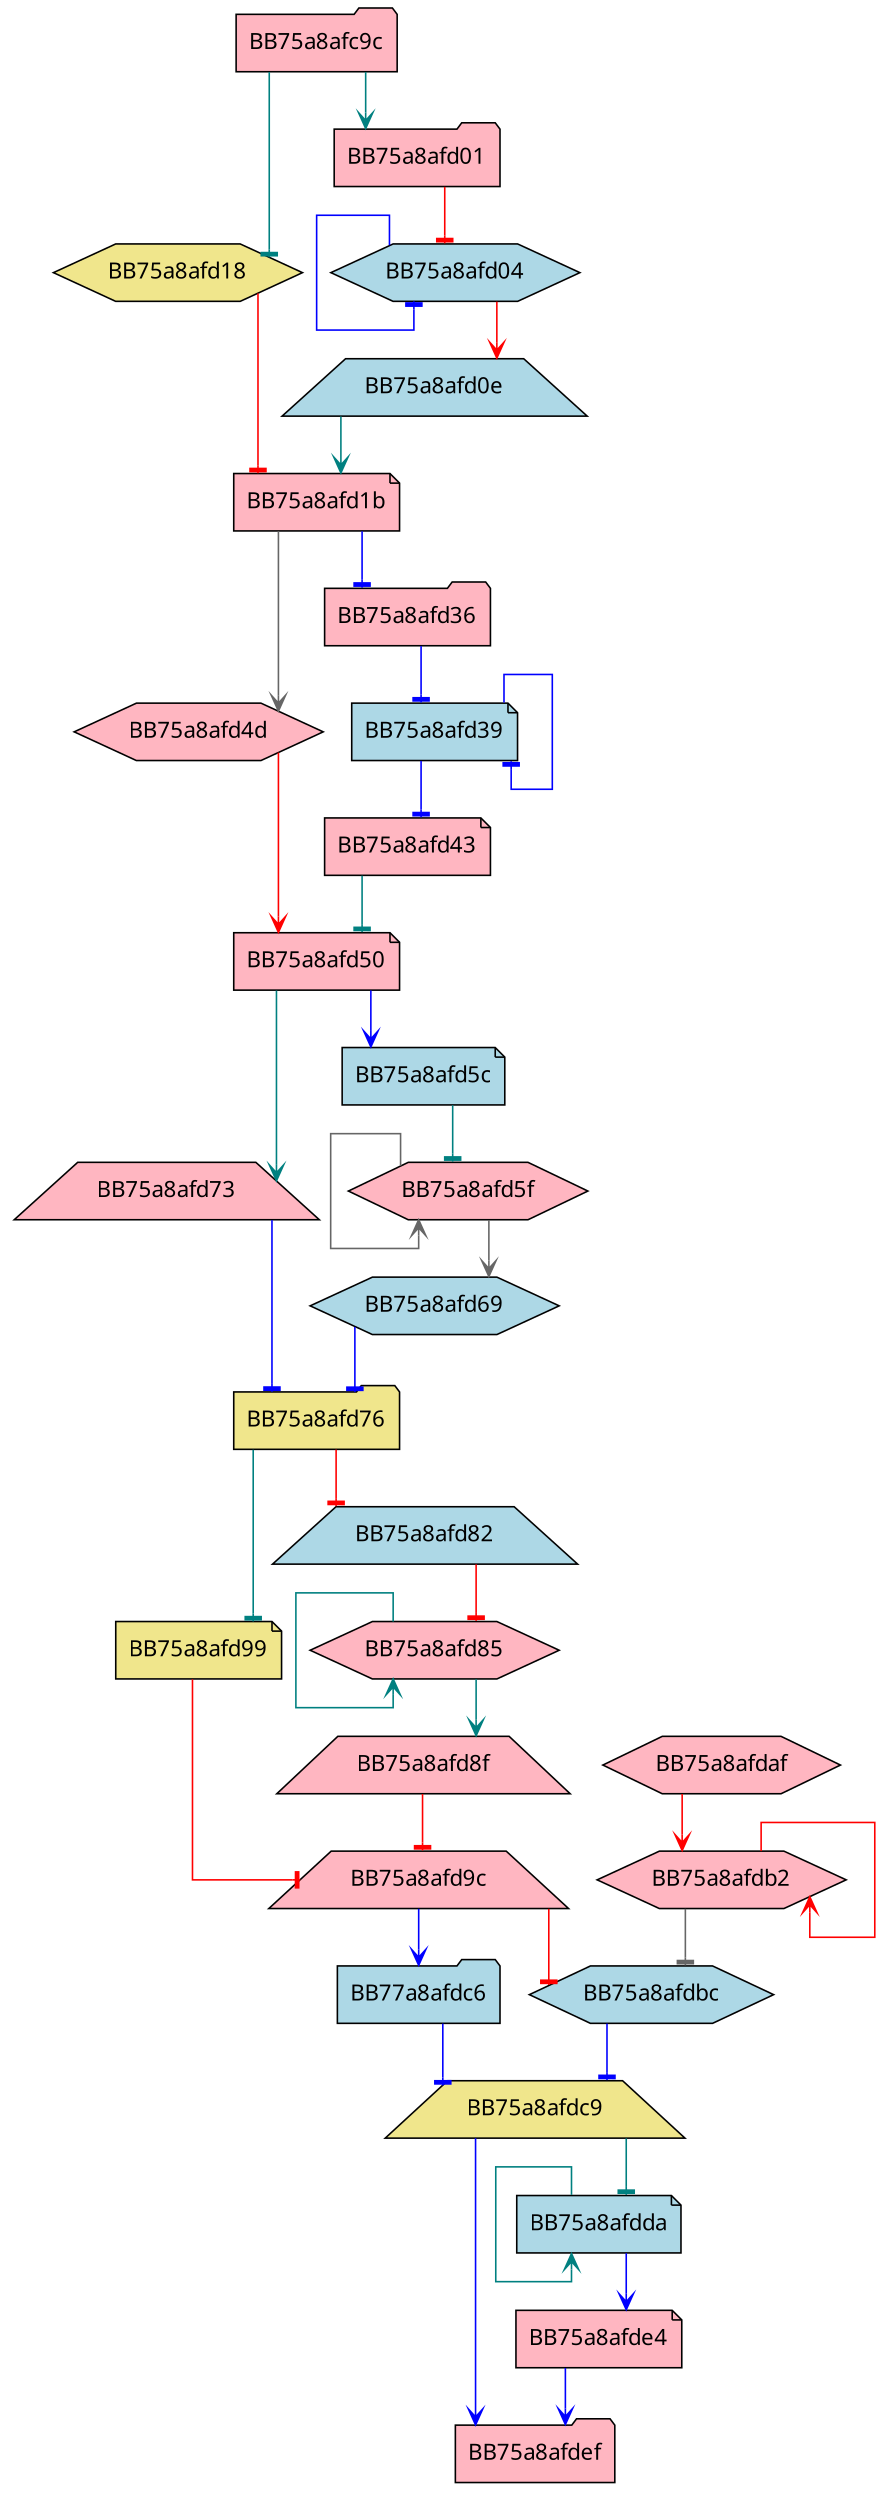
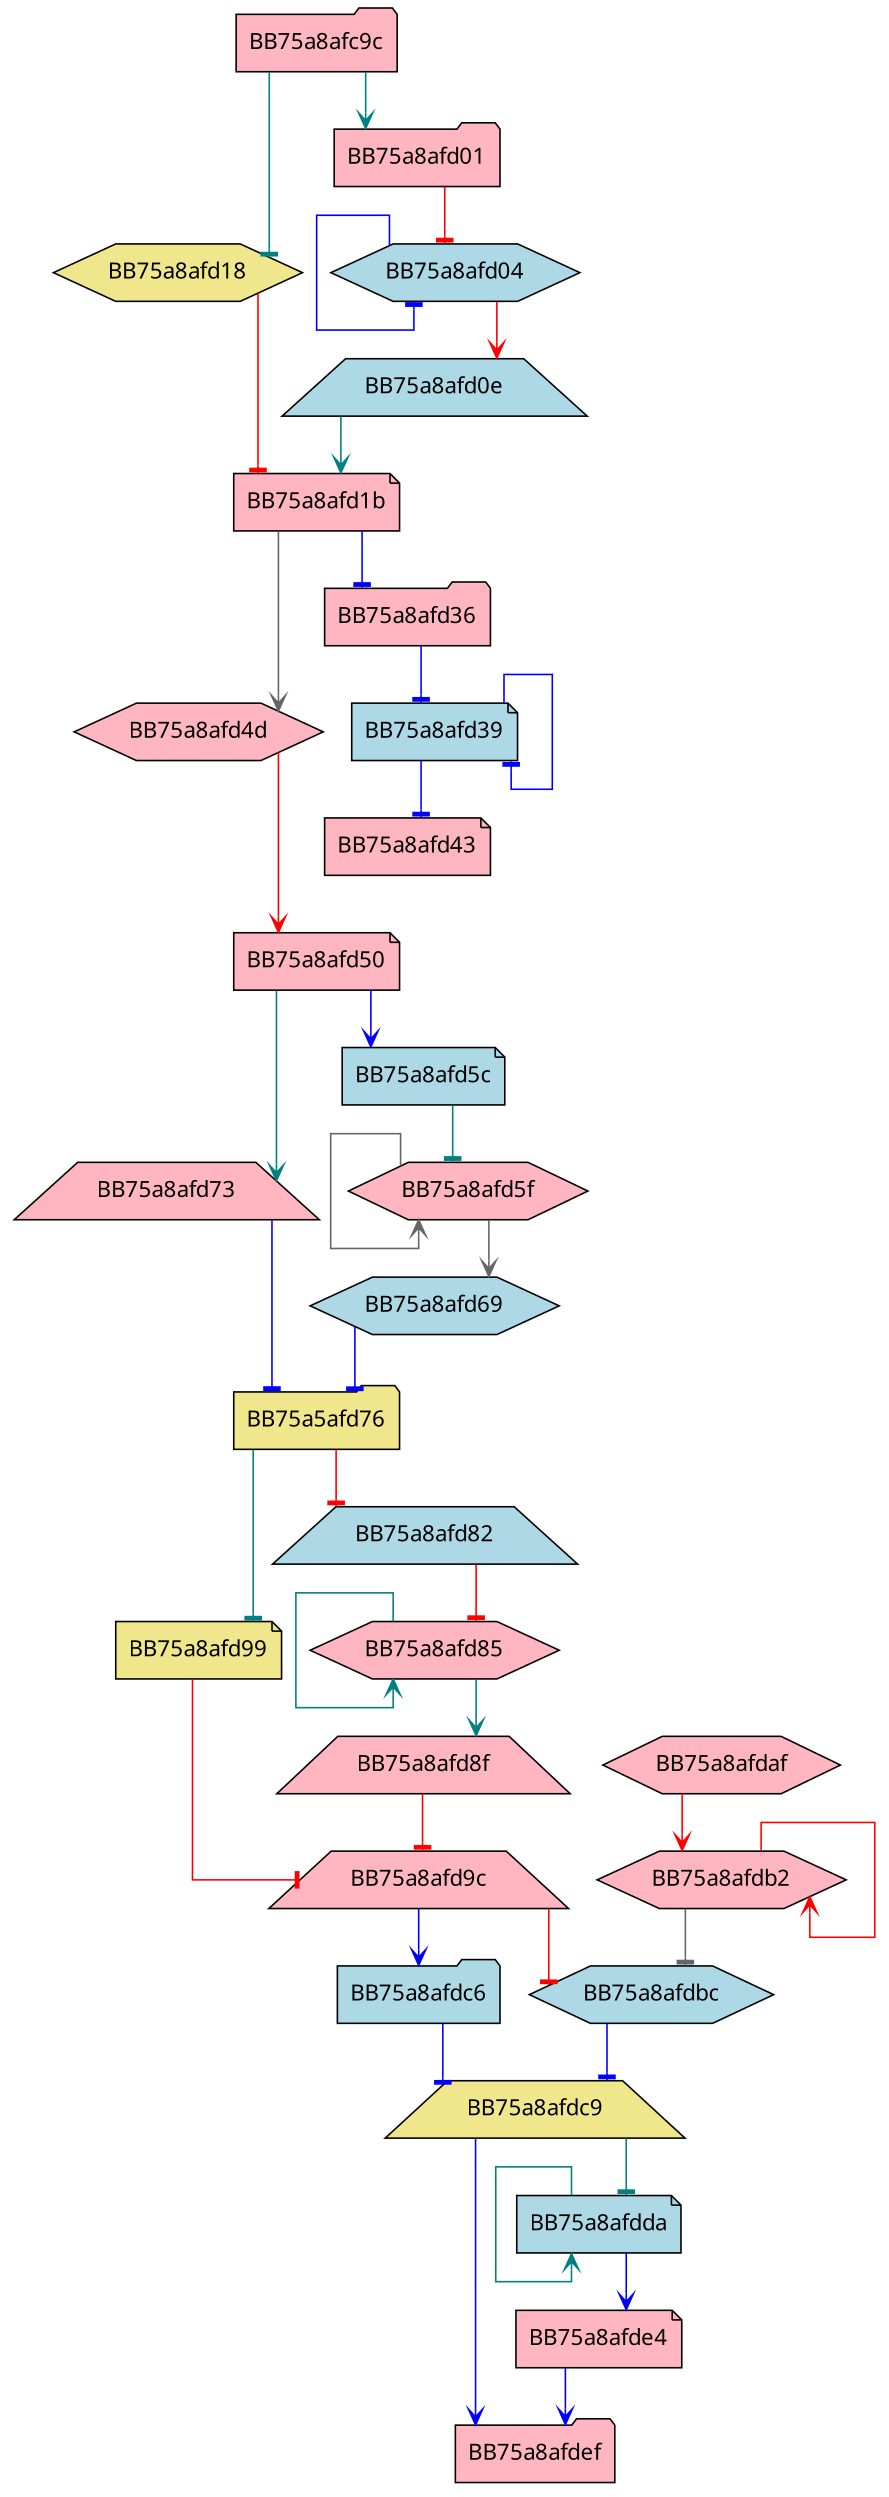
(362, 900) -> none
(317, 1421) -> (317, 1421)
(419, 1995) -> (419, 1995)
